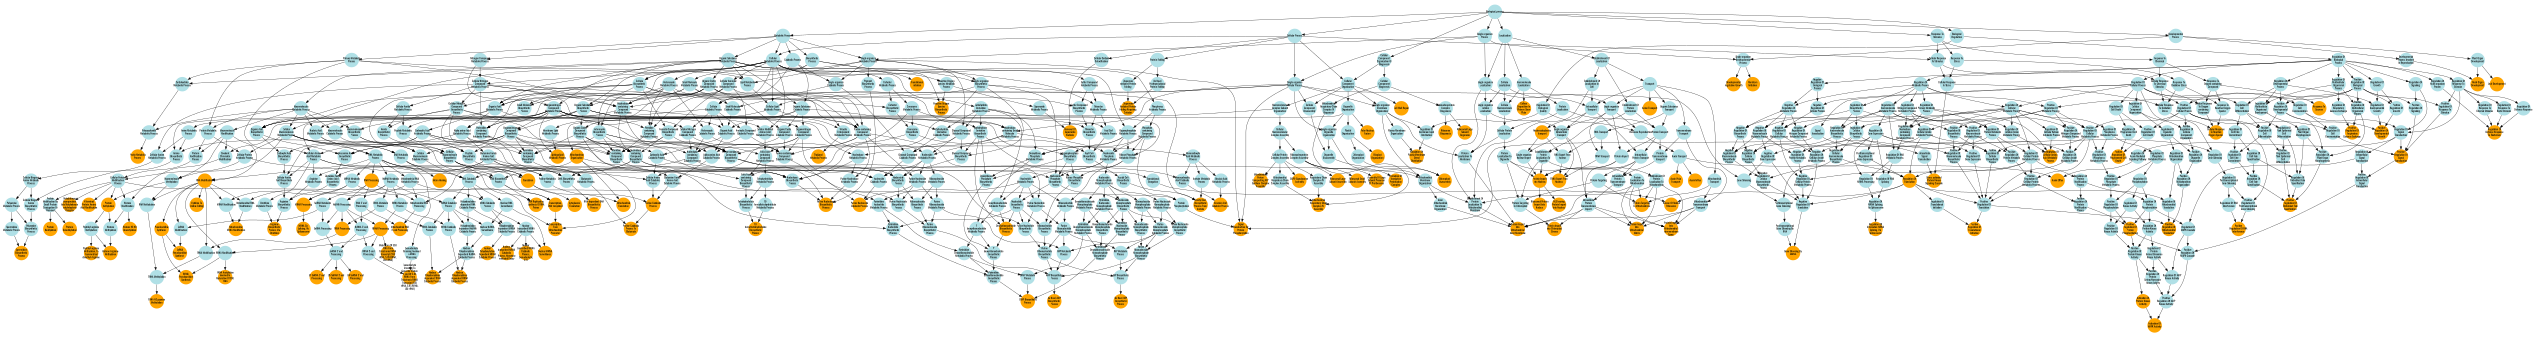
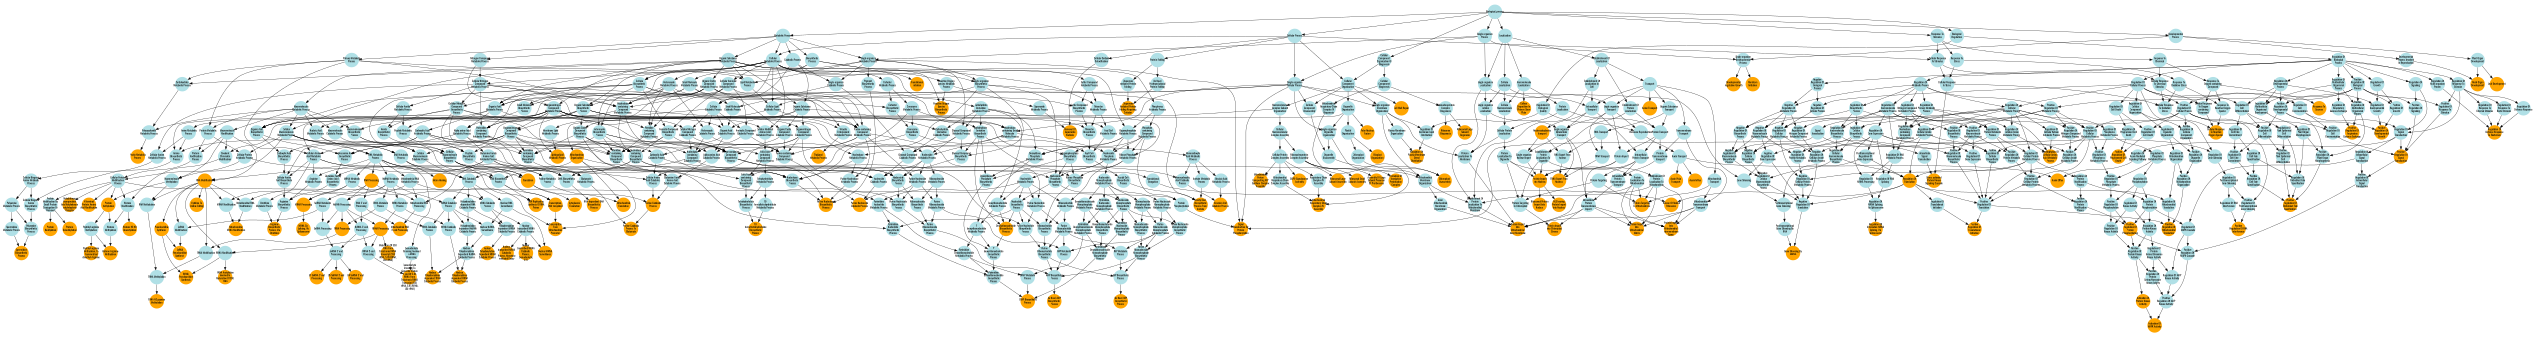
(1972, 91) -> (2029, 122)
